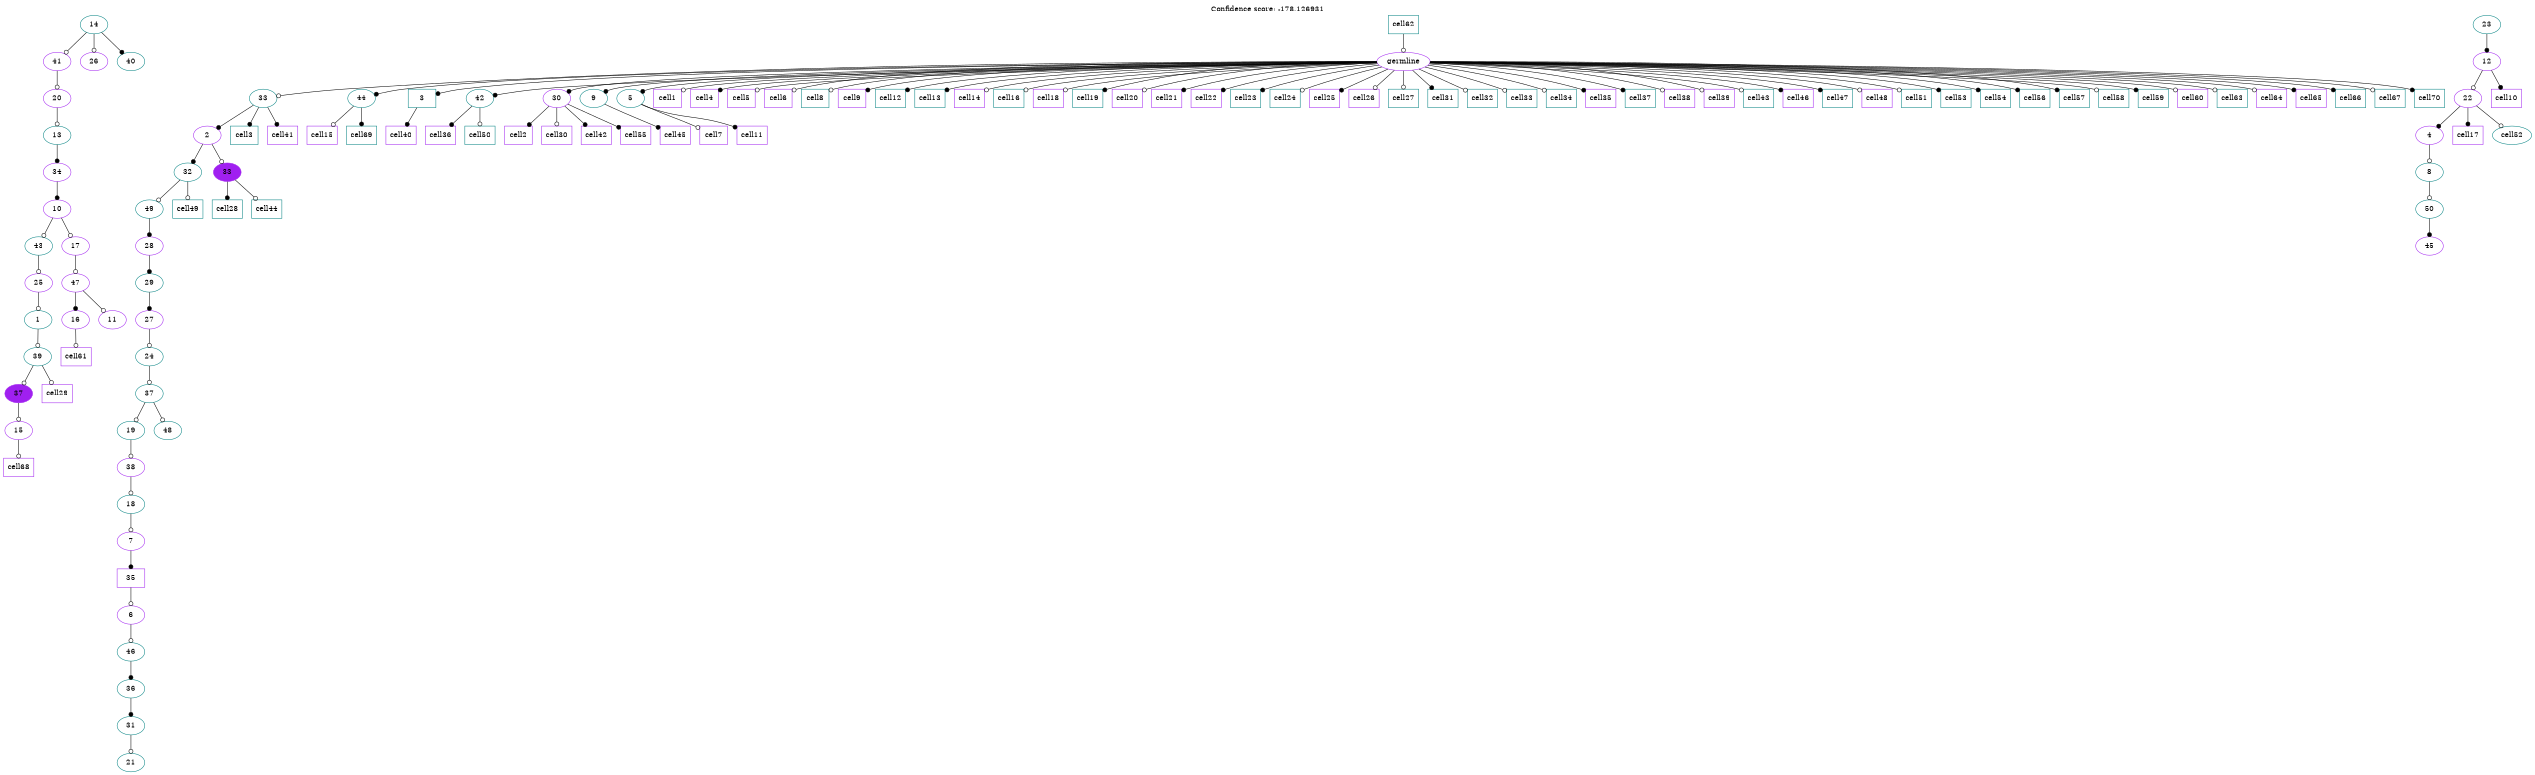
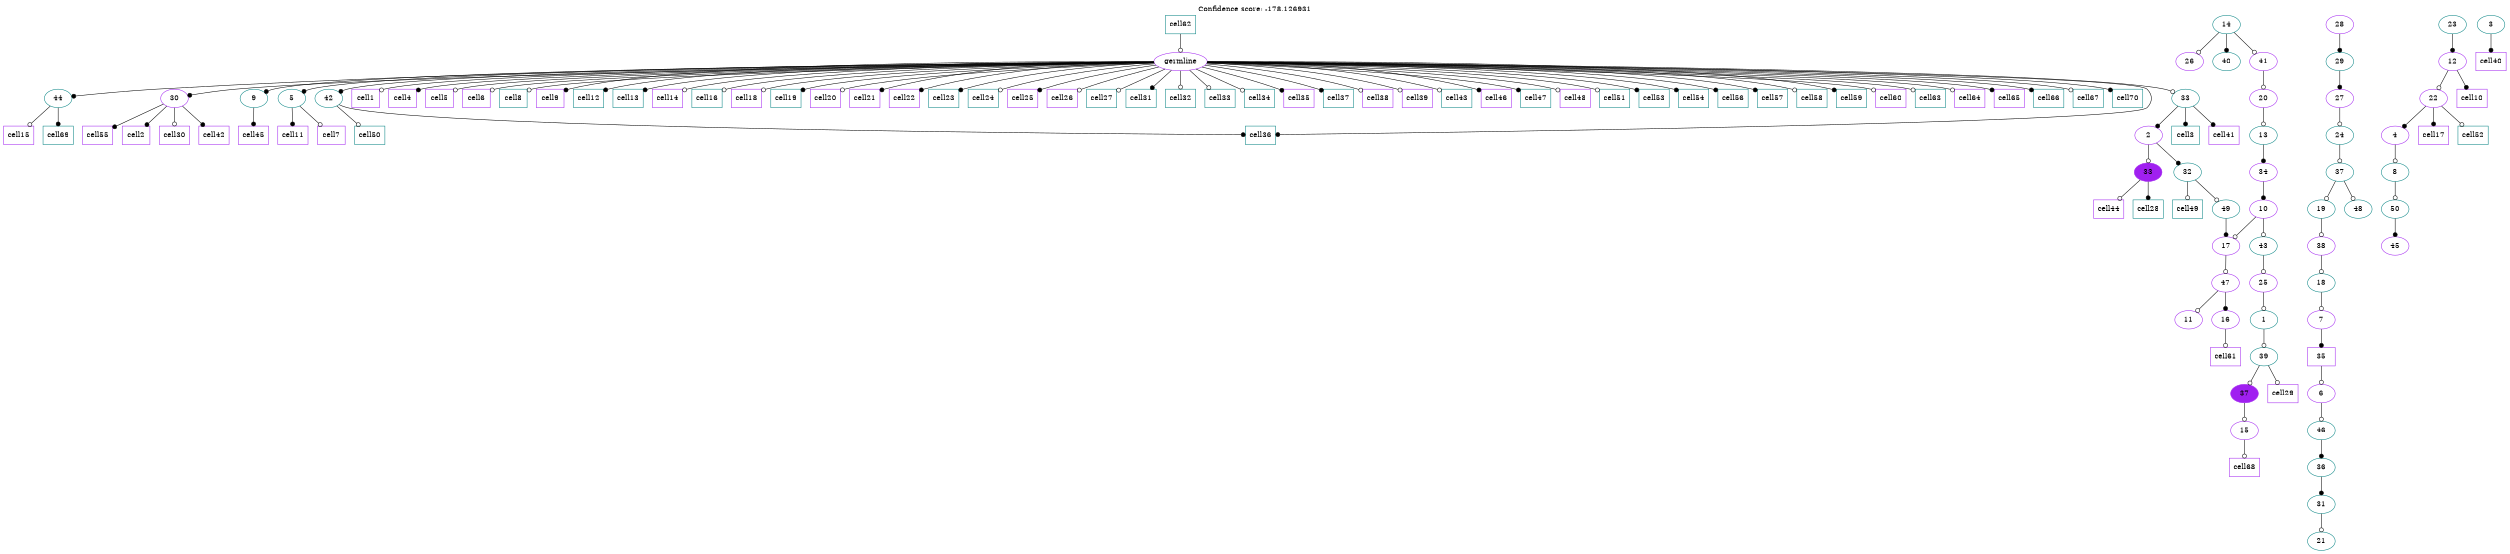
(908, 68) -> (2148, 107)
(422, 98) -> (2491, 25)
(440, 135) -> (1260, 135)
(2512, 135) -> (2473, 135)
(267, 209) -> (2109, 209)
(149, 226) -> (2226, 226)
